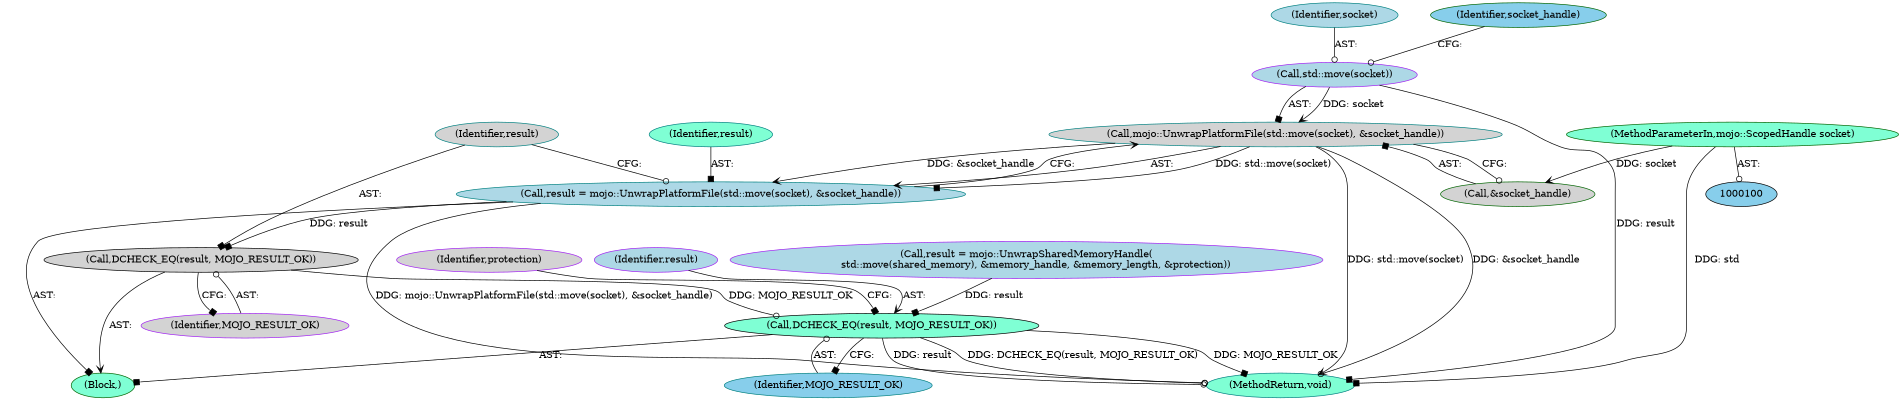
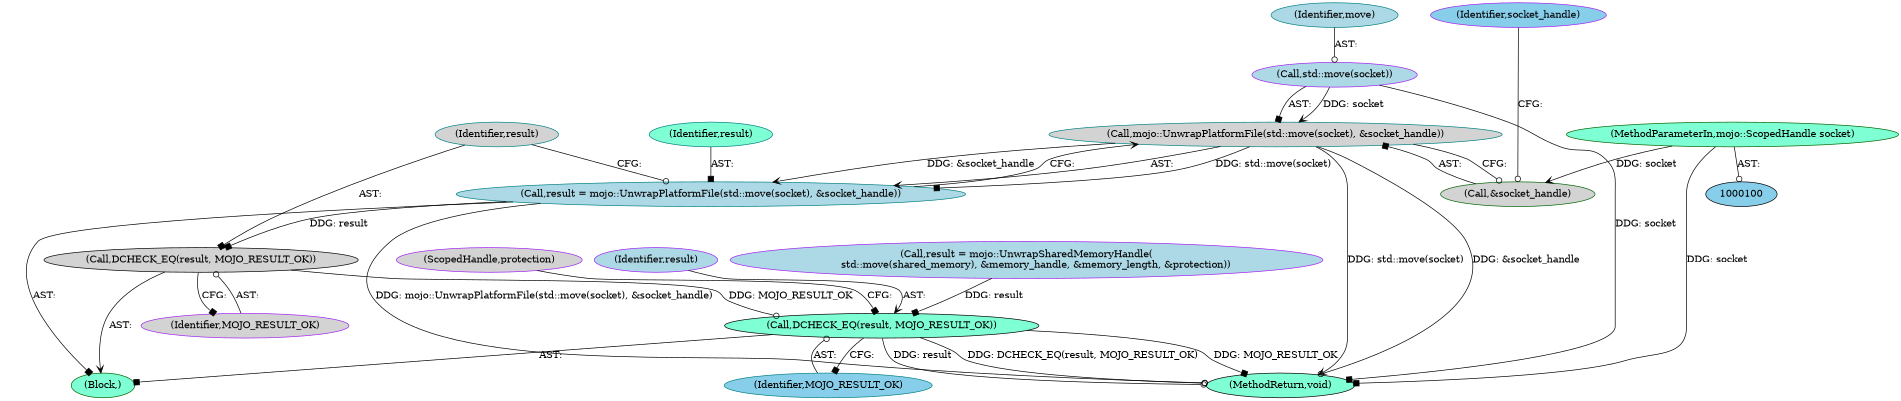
(1335, 15) -> (1335, 15)
(1518, 15) -> (1518, 15)
(1429, 44) -> (1518, 102)
(1646, 224) -> (1646, 224)
(489, 260) -> (489, 260)
(1717, 260) -> (1717, 260)
(1280, 385) -> (1280, 385)
